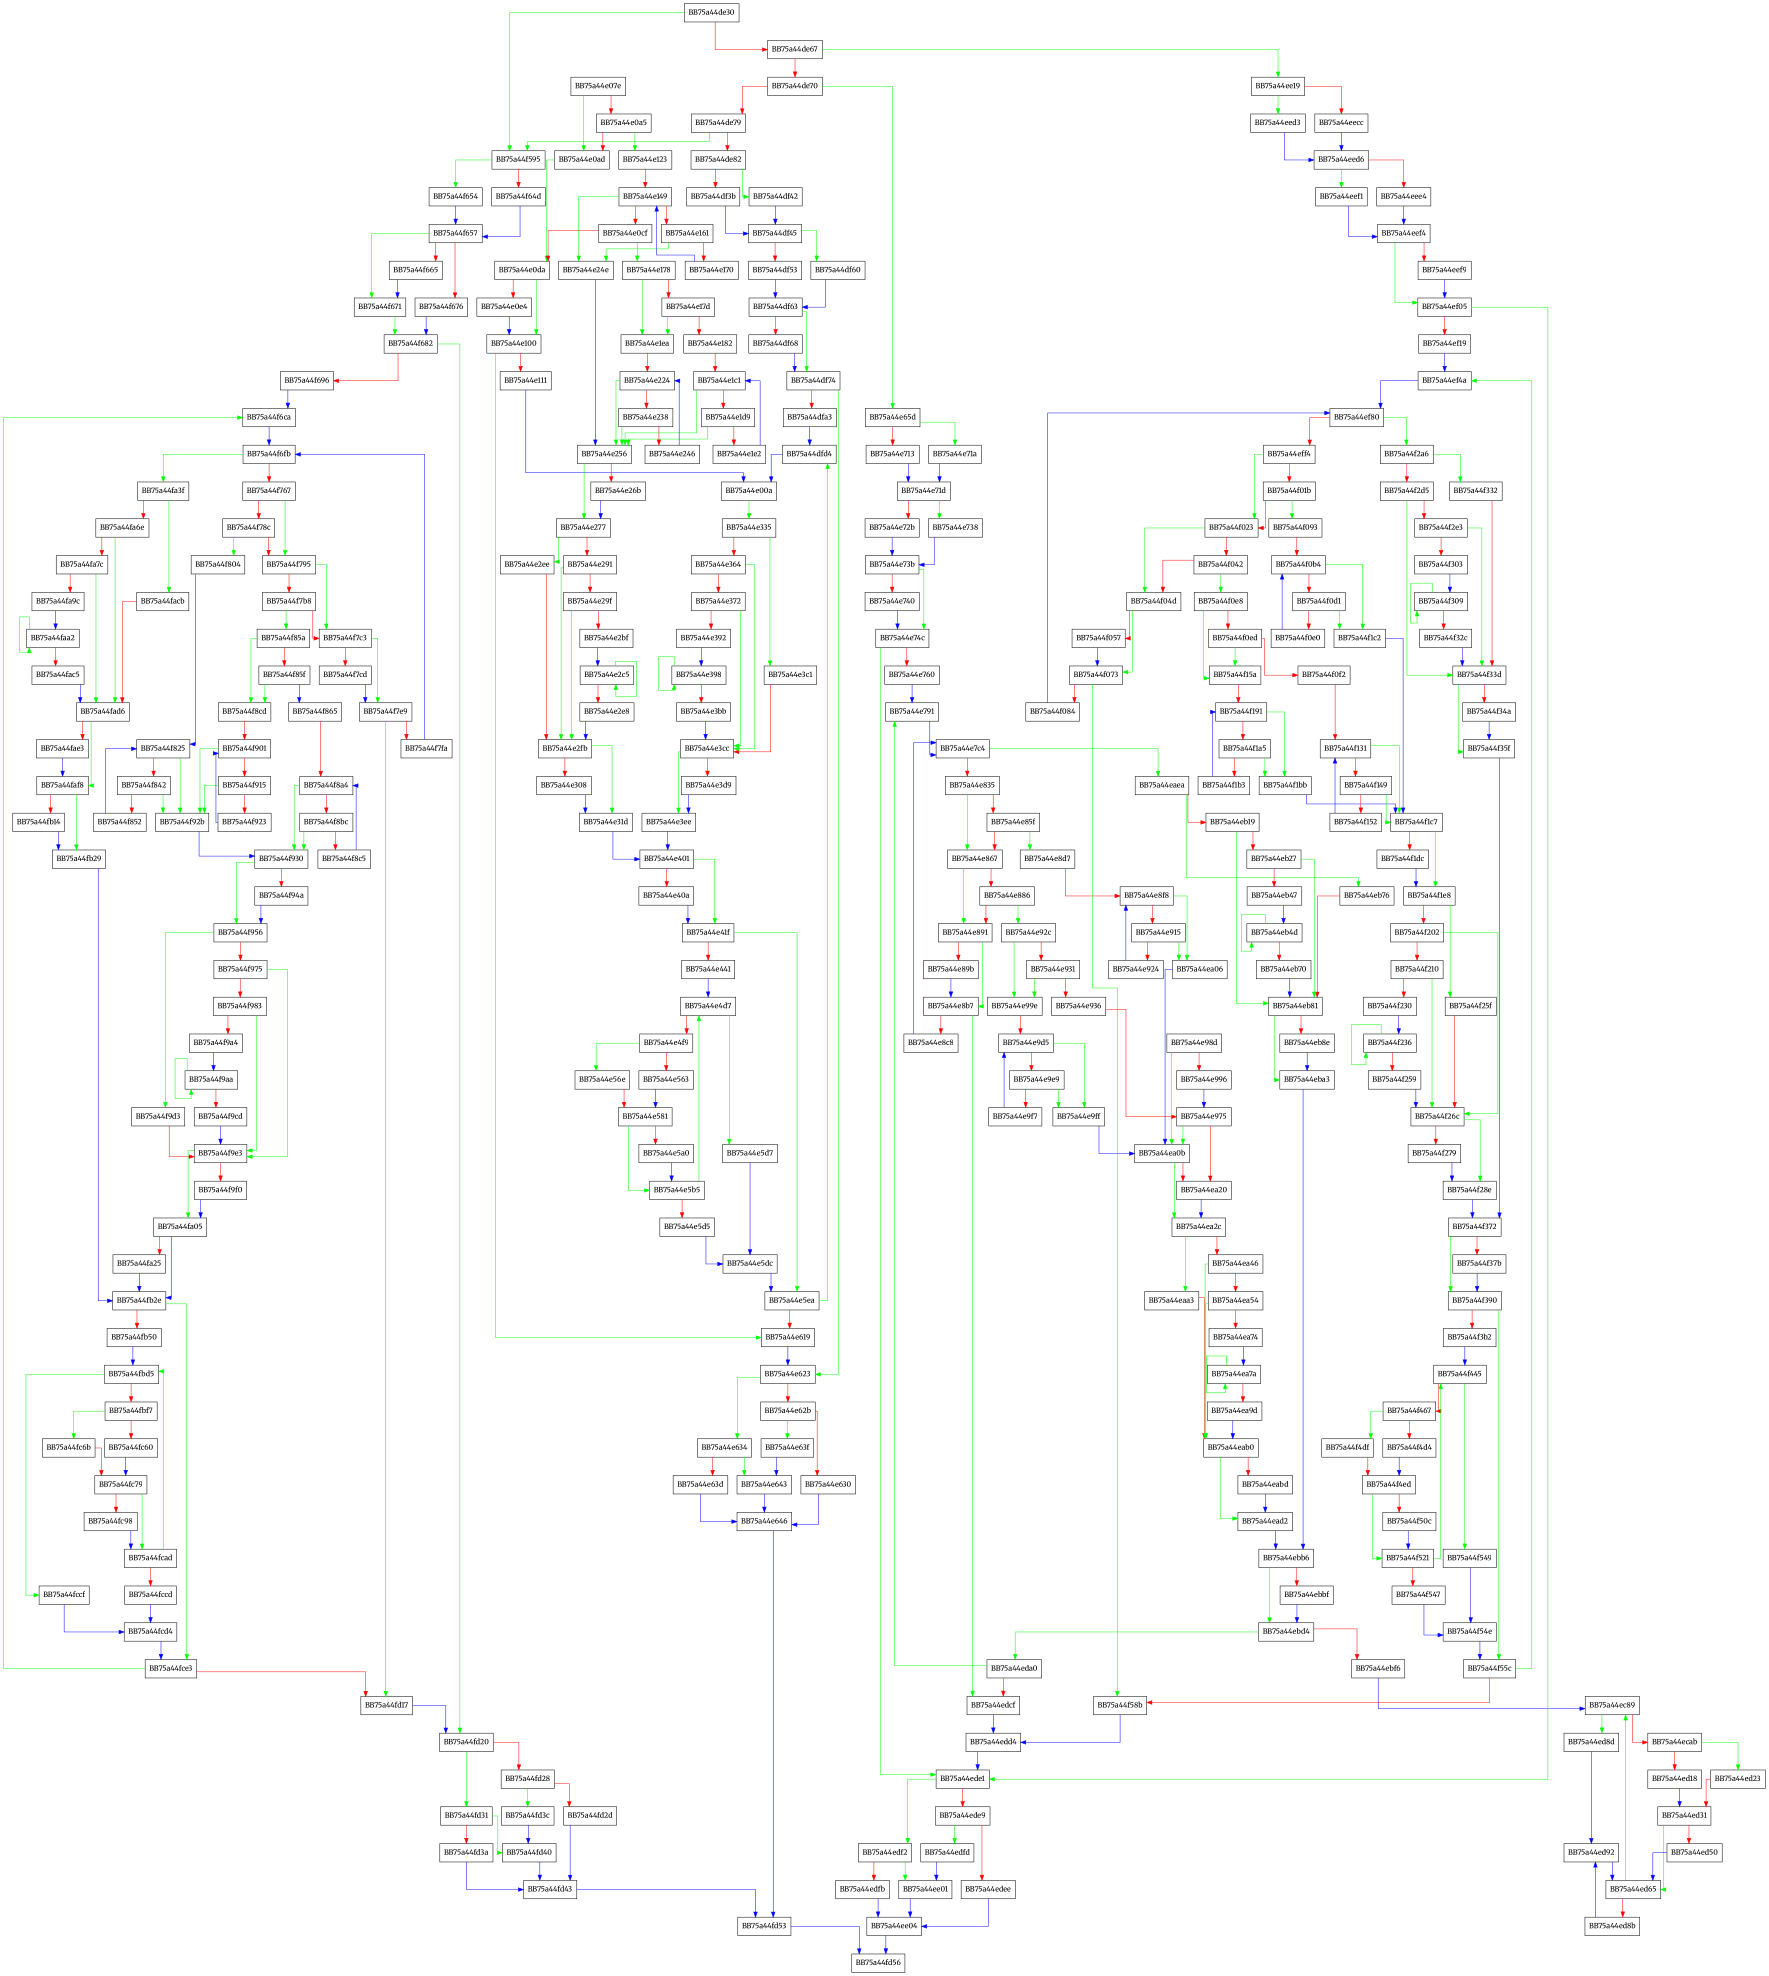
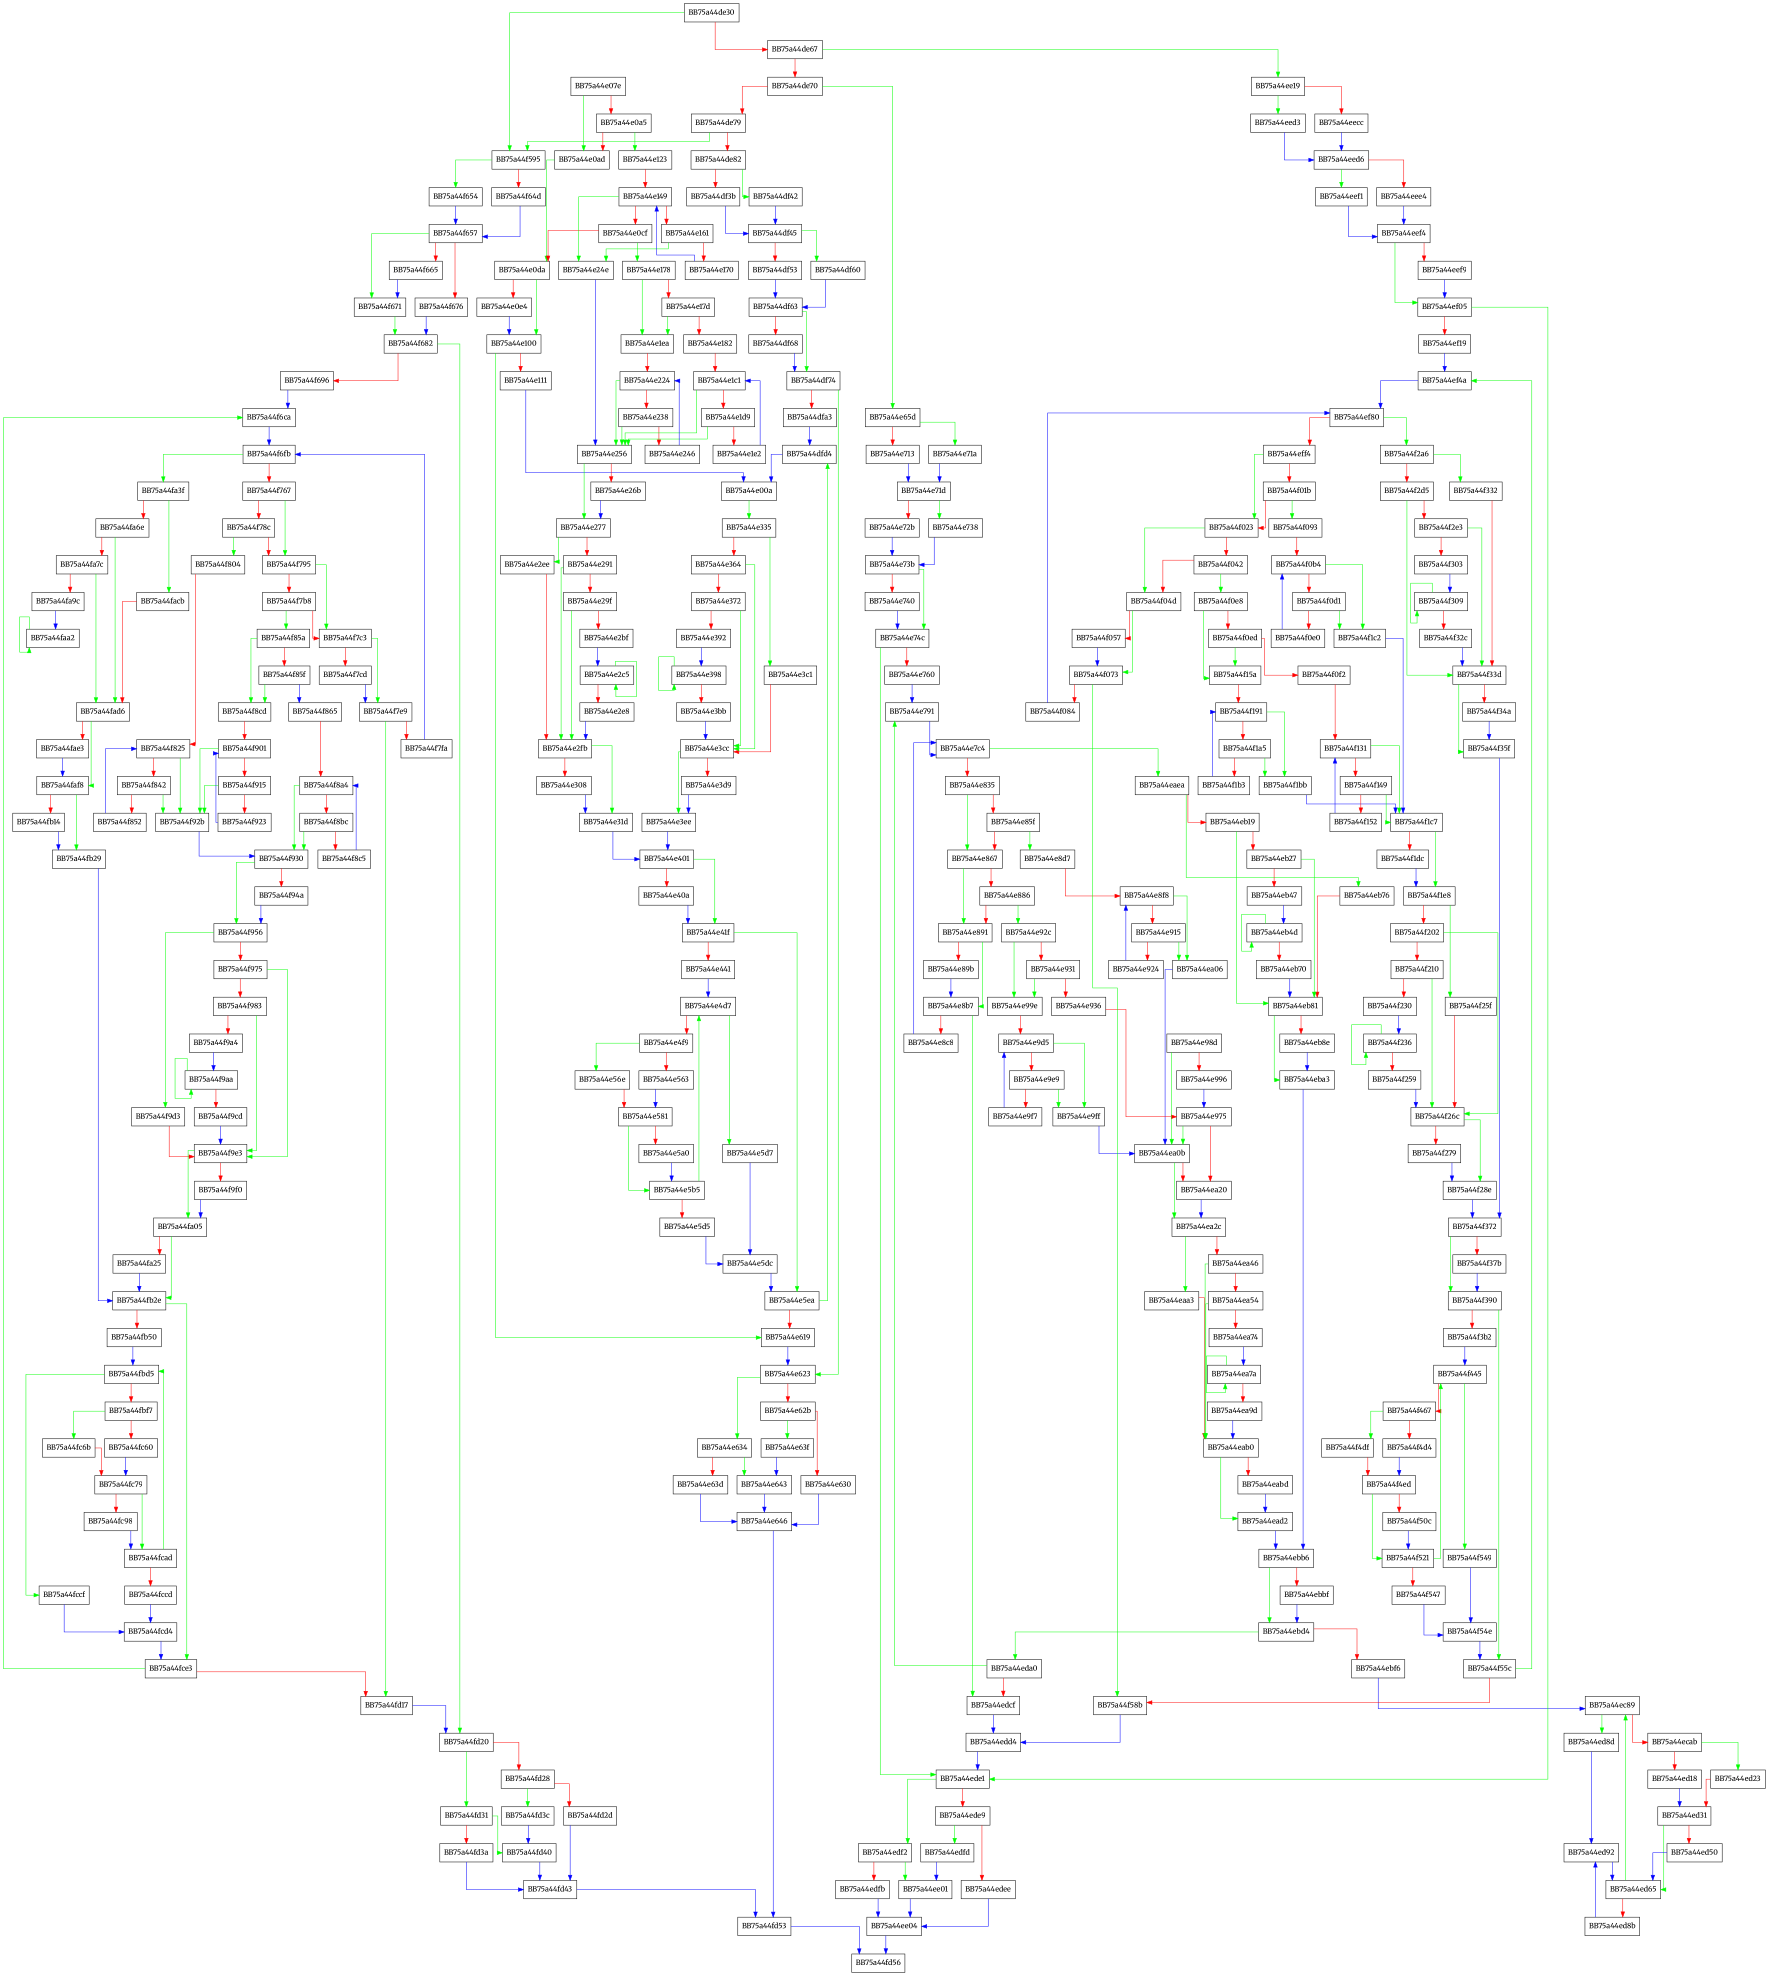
(196, 659) -> (196, 659)
(58, 675) -> none
(171, 1267) -> (171, 1267)
